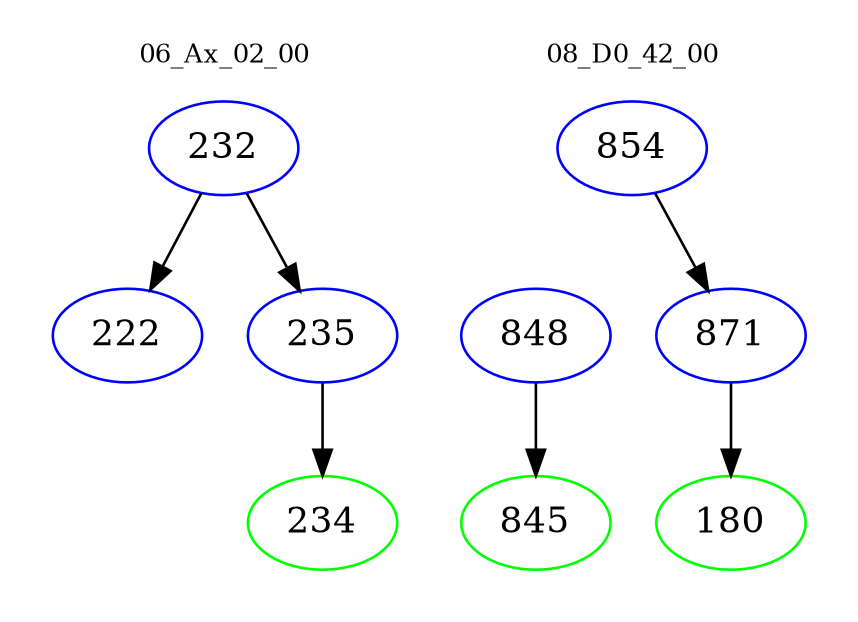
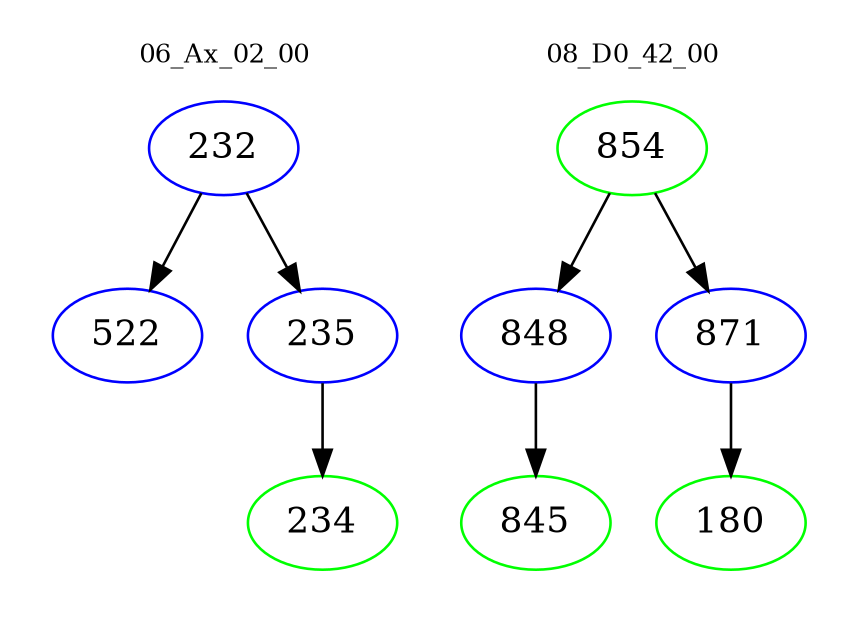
(632, 148) -> (632, 148)
none -> (590, 230)
(127, 336) -> (127, 336)
